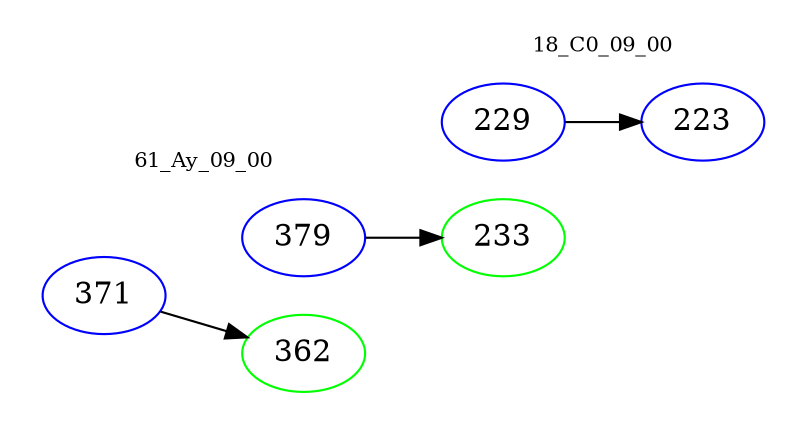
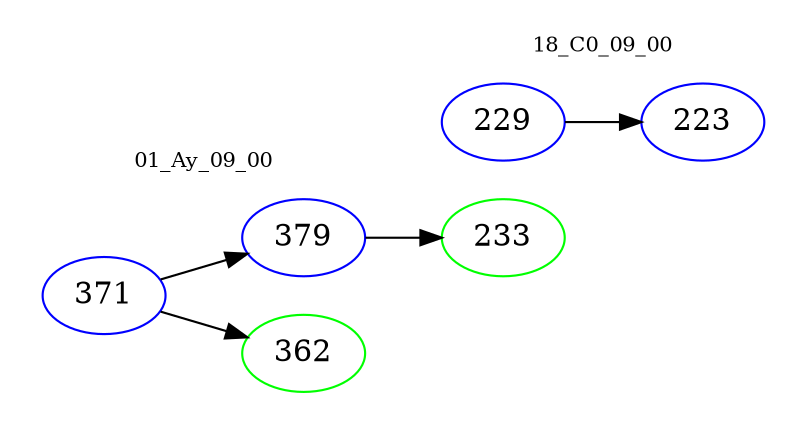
(204, 162) -> (204, 162)
none -> (193, 270)
